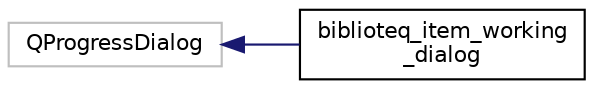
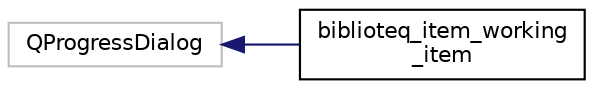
(442, 45) -> (442, 45)
